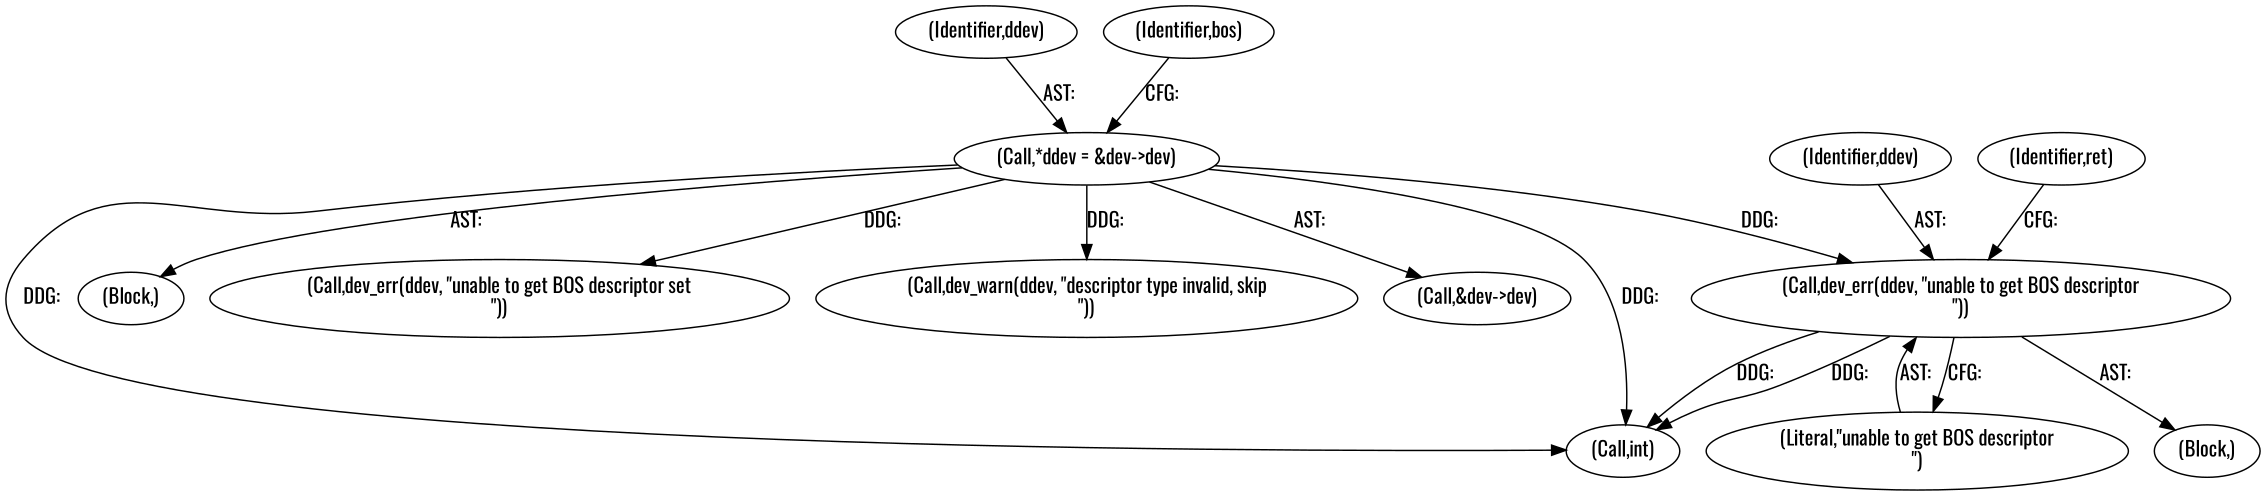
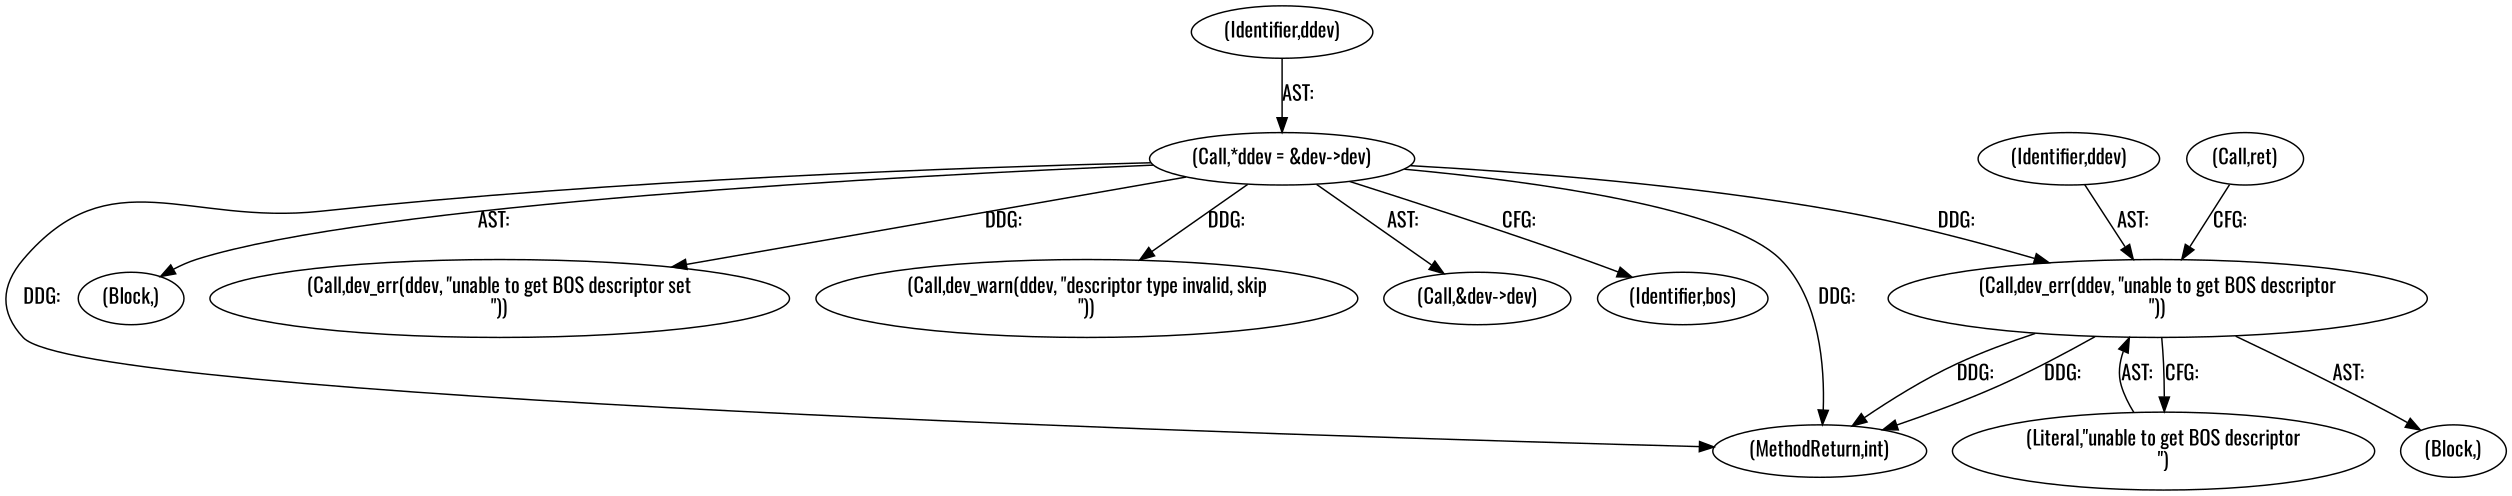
(1143, 90) -> (1484, 225)
(2062, 159) -> (2245, 159)
(1623, 451) -> (1820, 451)
